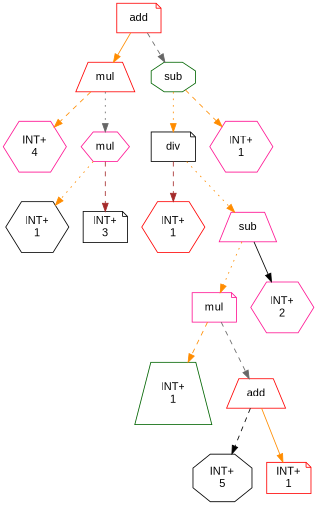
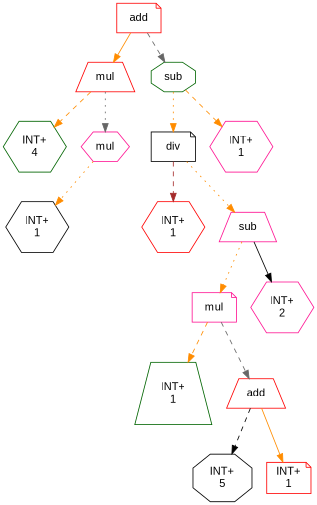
(35, 147) -> (35, 147)
(105, 227) -> none
